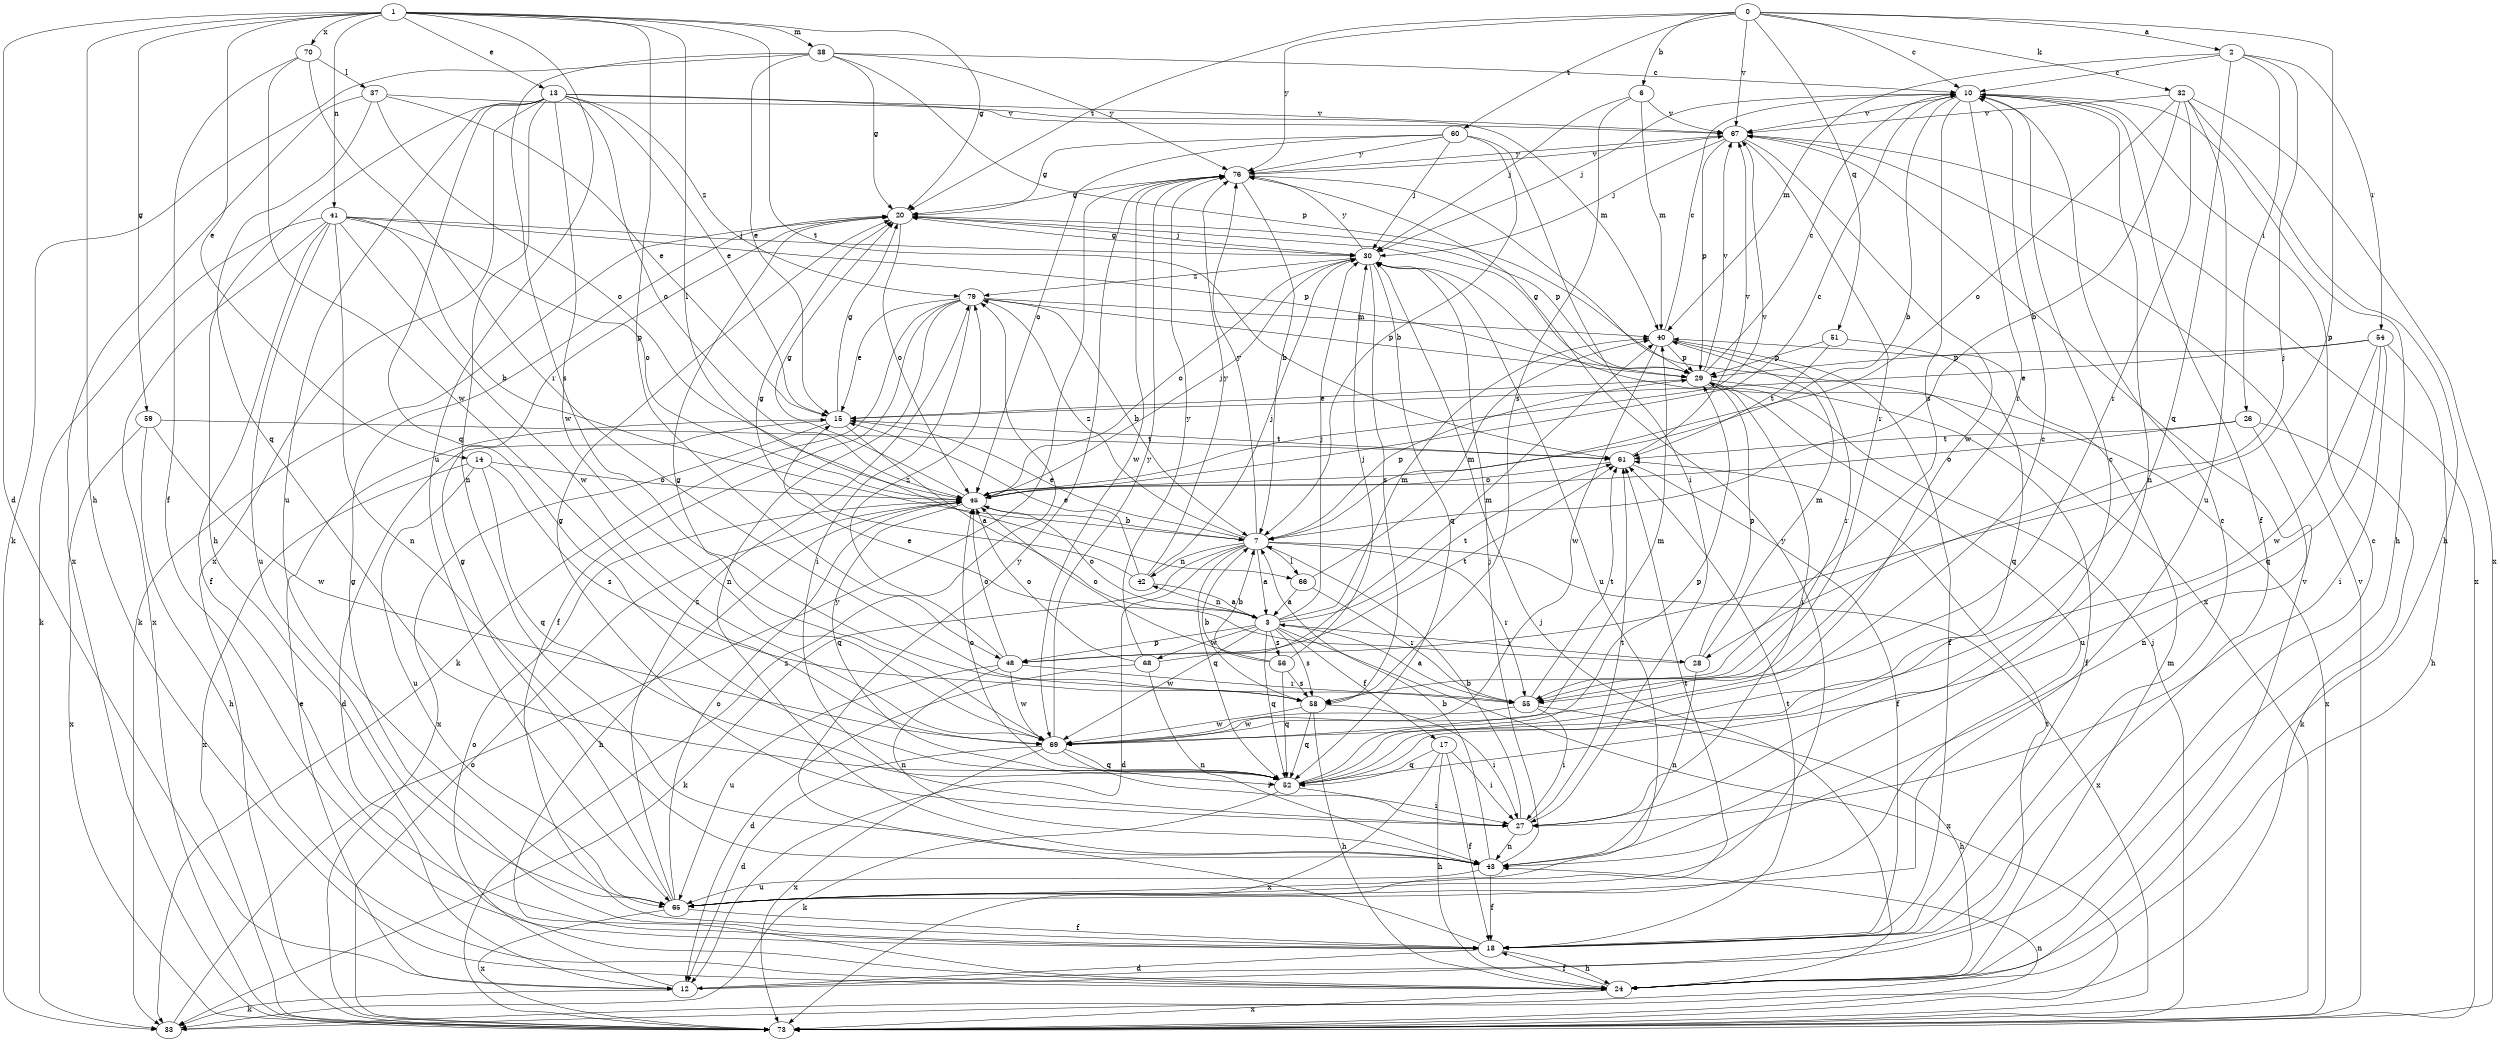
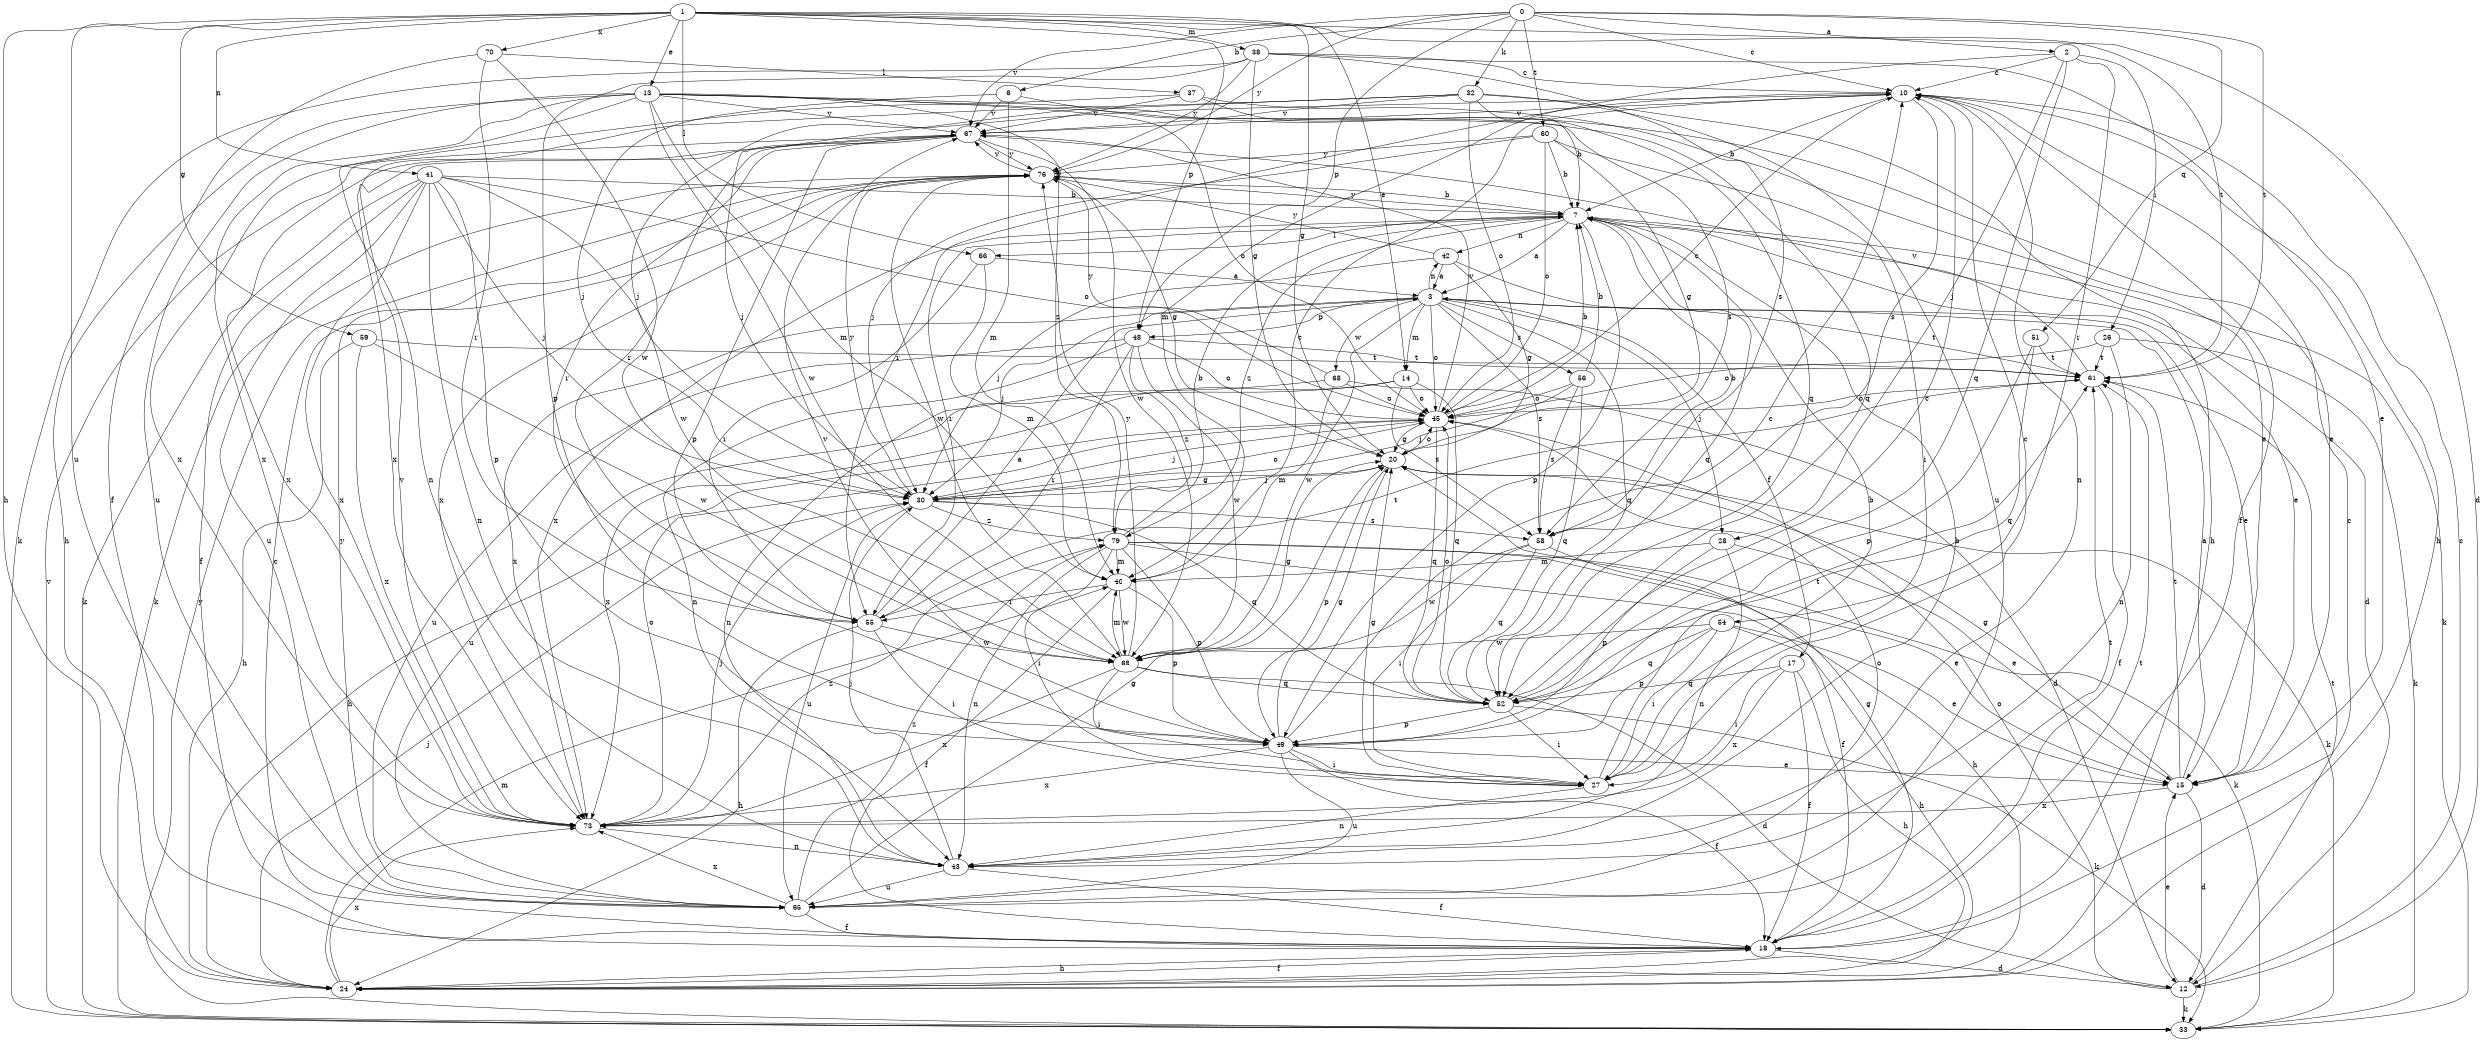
(1306, 38) -> (2114, 27)
(647, 333) -> none
(1699, 379) -> (1281, 745)
(1413, 462) -> (1411, 334)
(1020, 562) -> (276, 562)
none -> (133, 1010)
